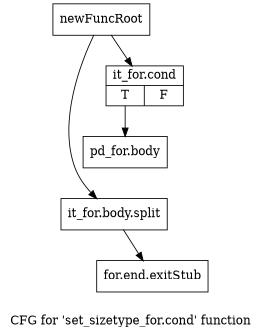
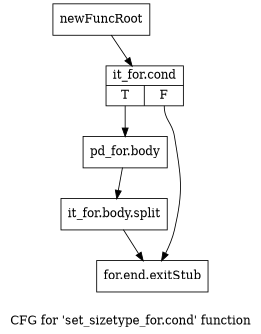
(70, 115) -> (120, 179)
none -> (180, 179)
